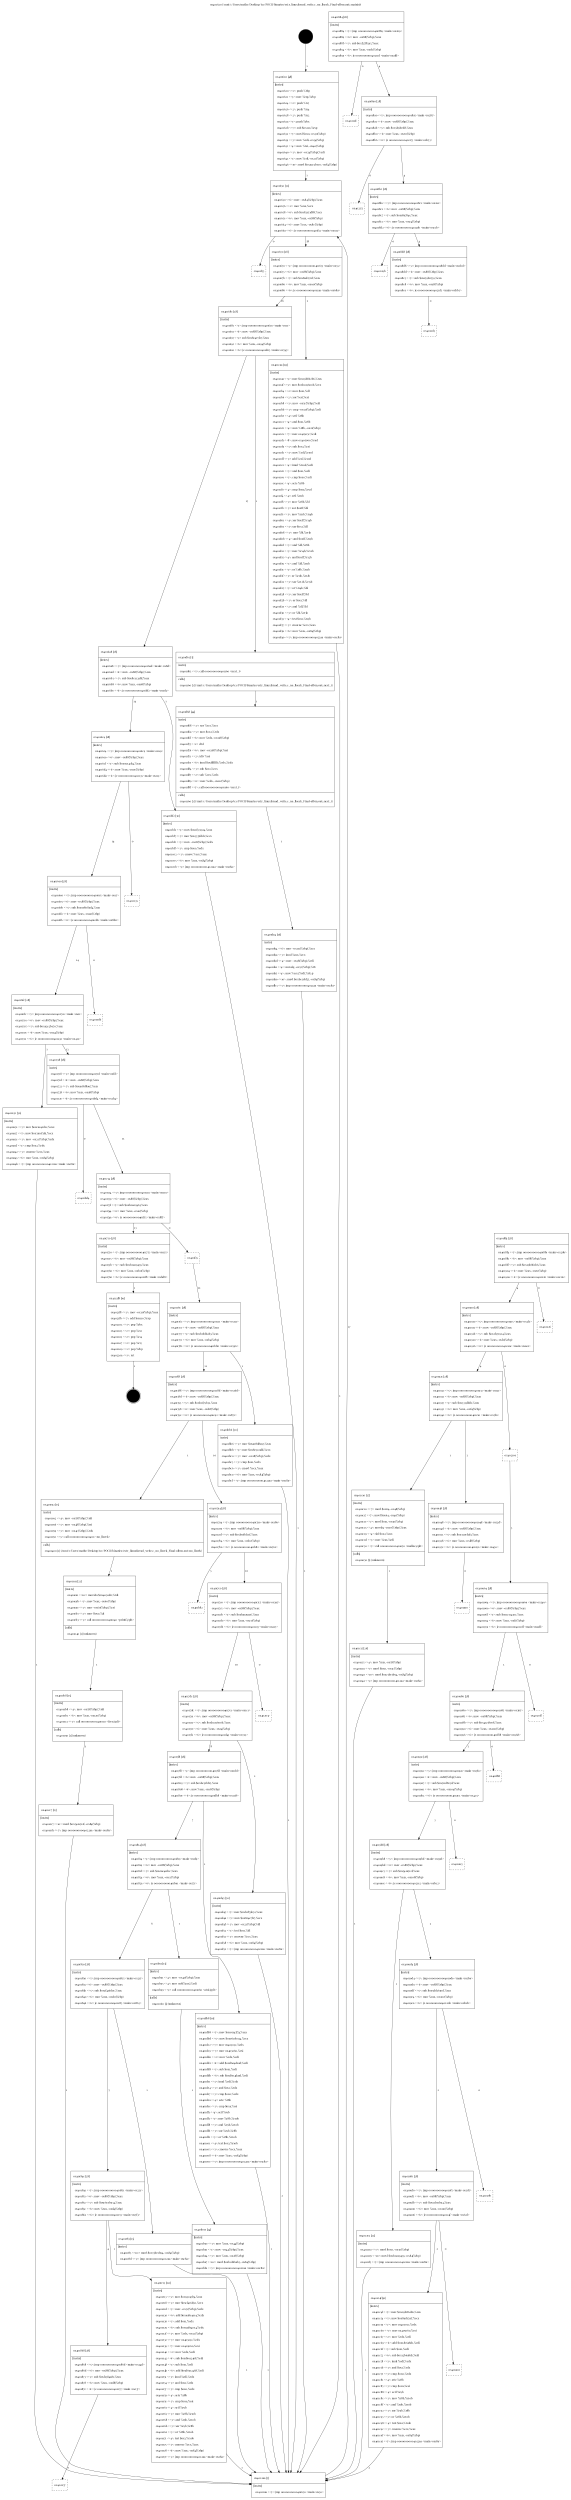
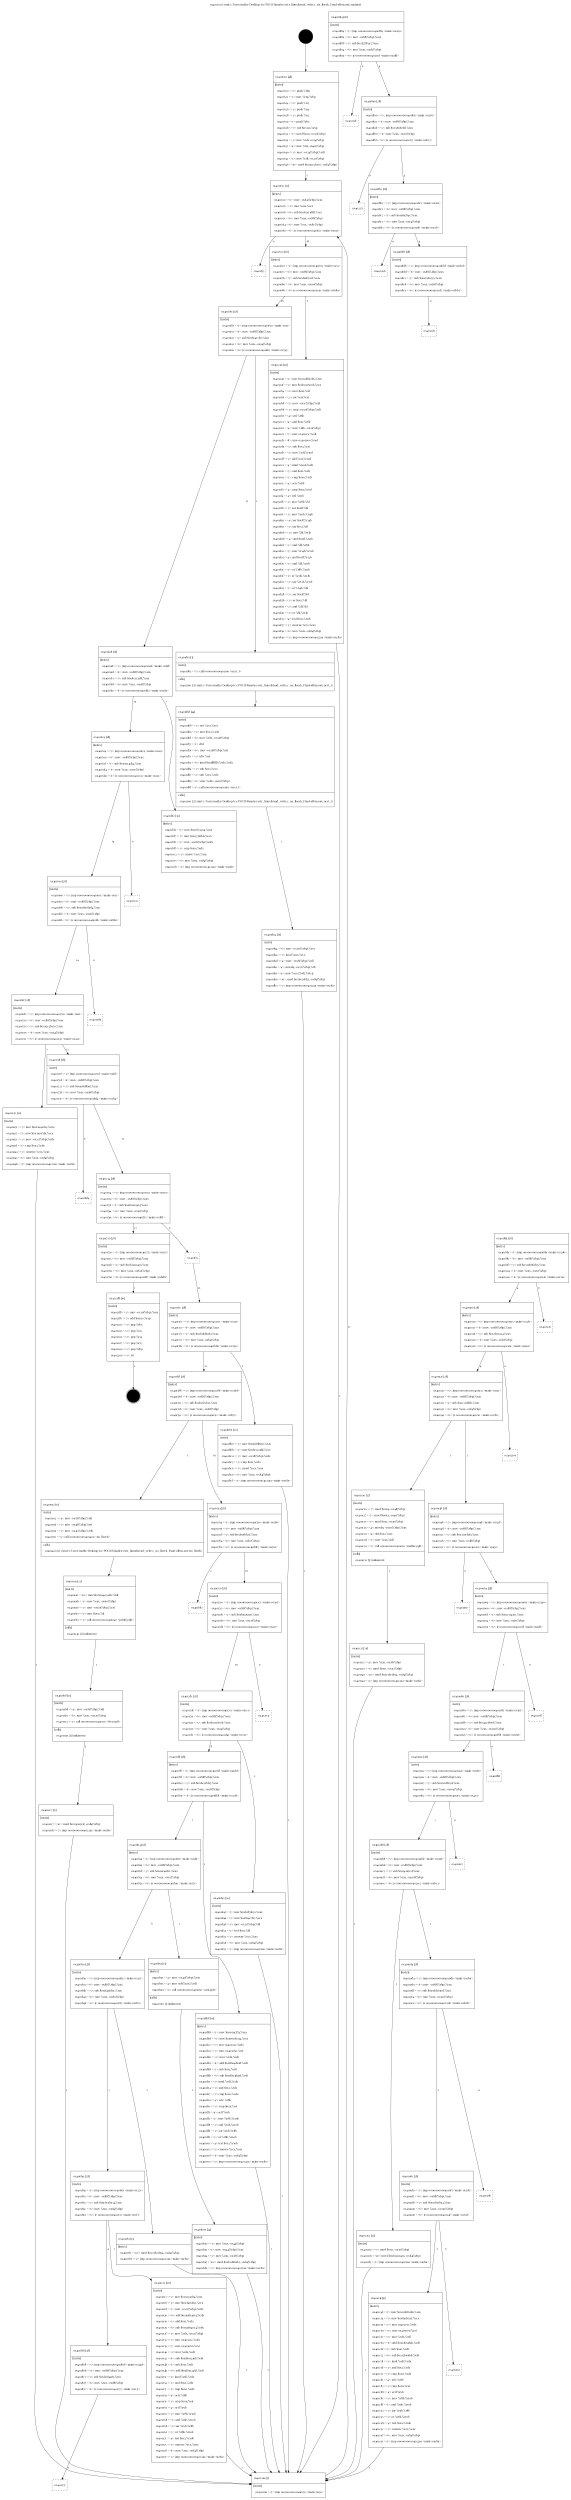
(510, 1521) -> (488, 1567)
(296, 1668) -> none
